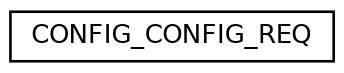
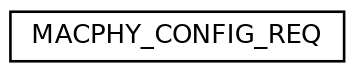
(172, 36) -> (177, 36)
